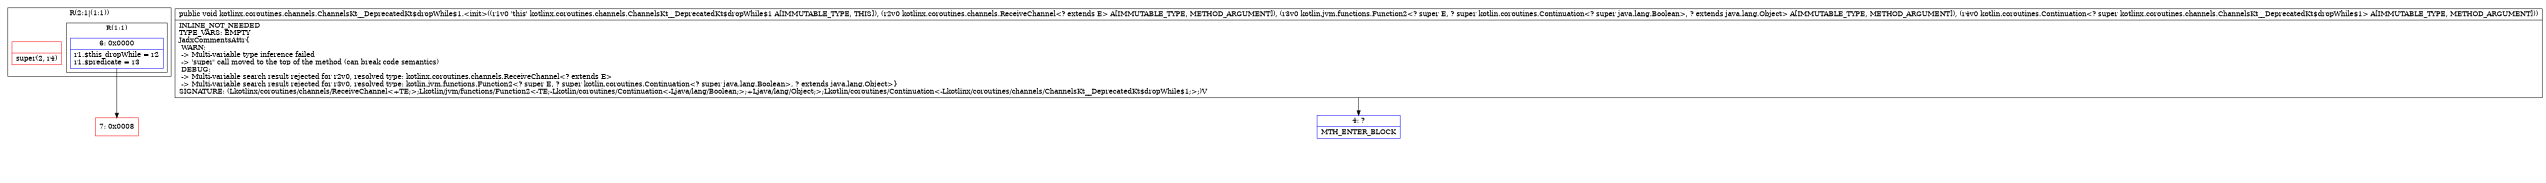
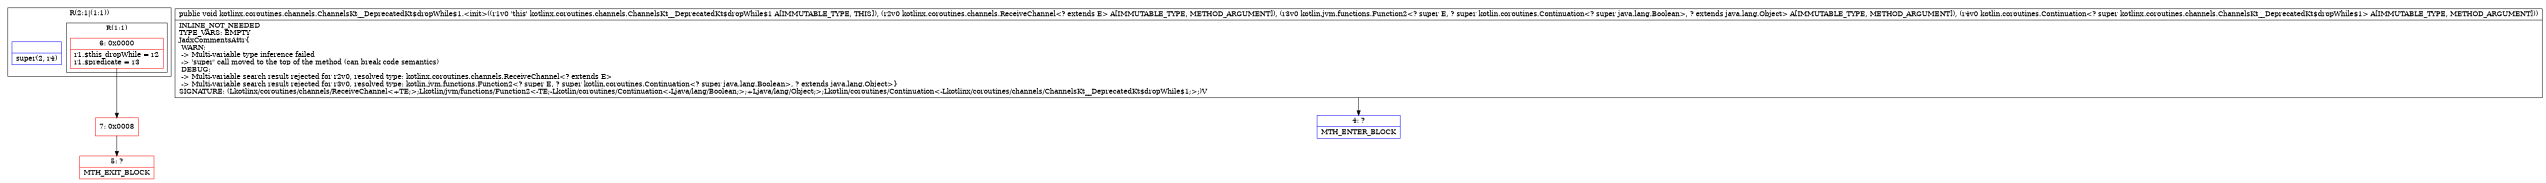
(37, 53) -> (37, 53)
(117, 53) -> (117, 53)
none -> (117, 167)
